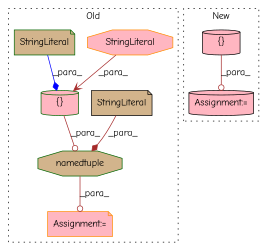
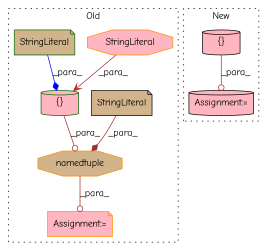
(80, 164) -> (80, 164)
